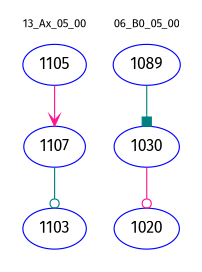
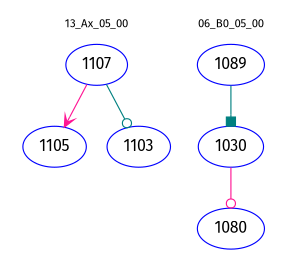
(55, 100) -> (78, 101)
(147, 229) -> (231, 229)
